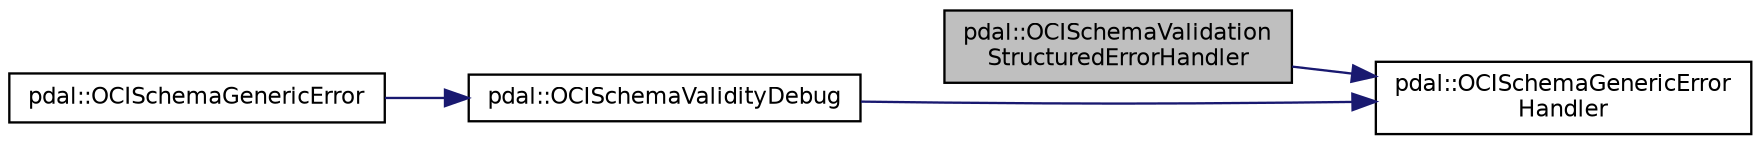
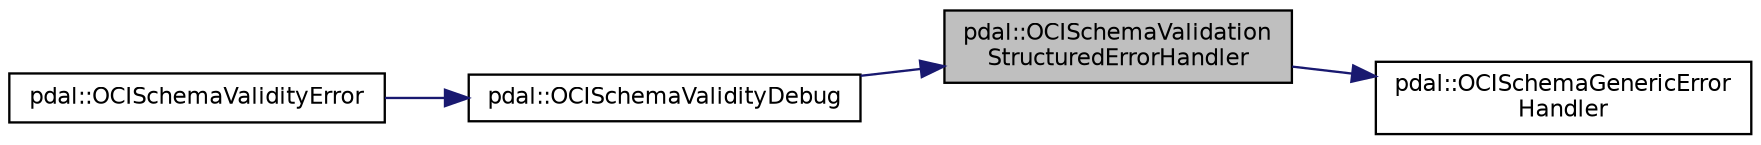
(197, 98) -> (197, 98)
(1106, 104) -> (891, 72)
